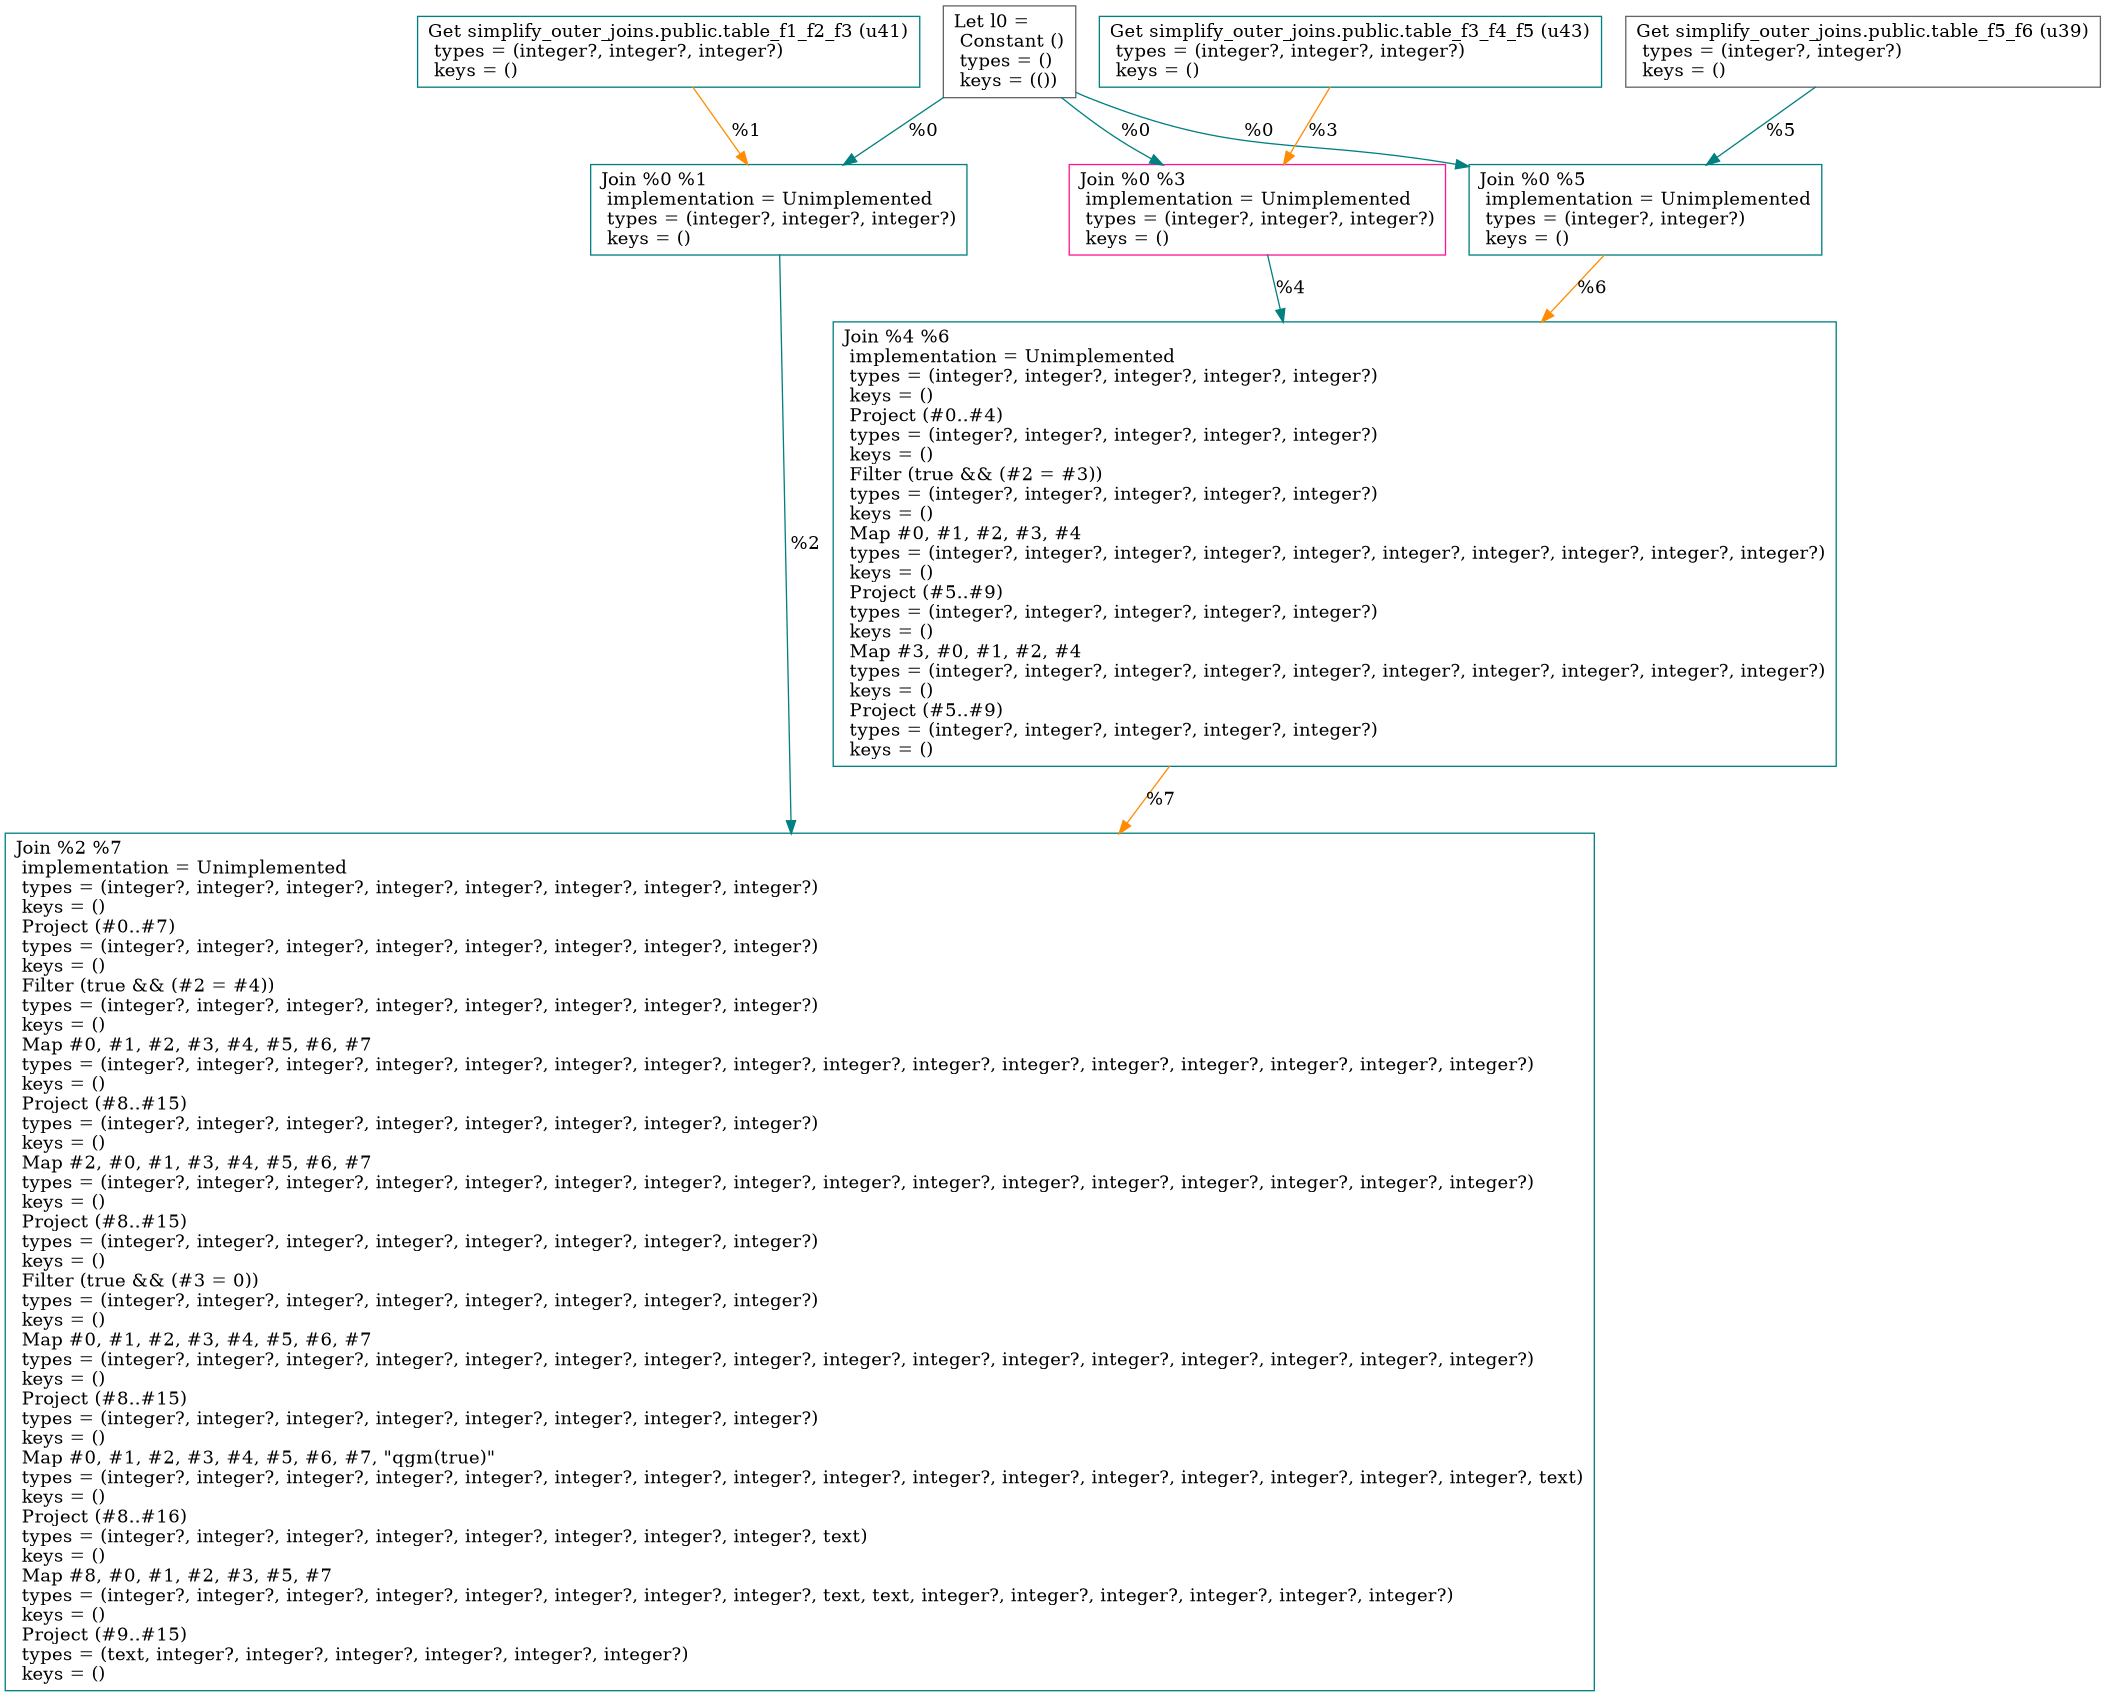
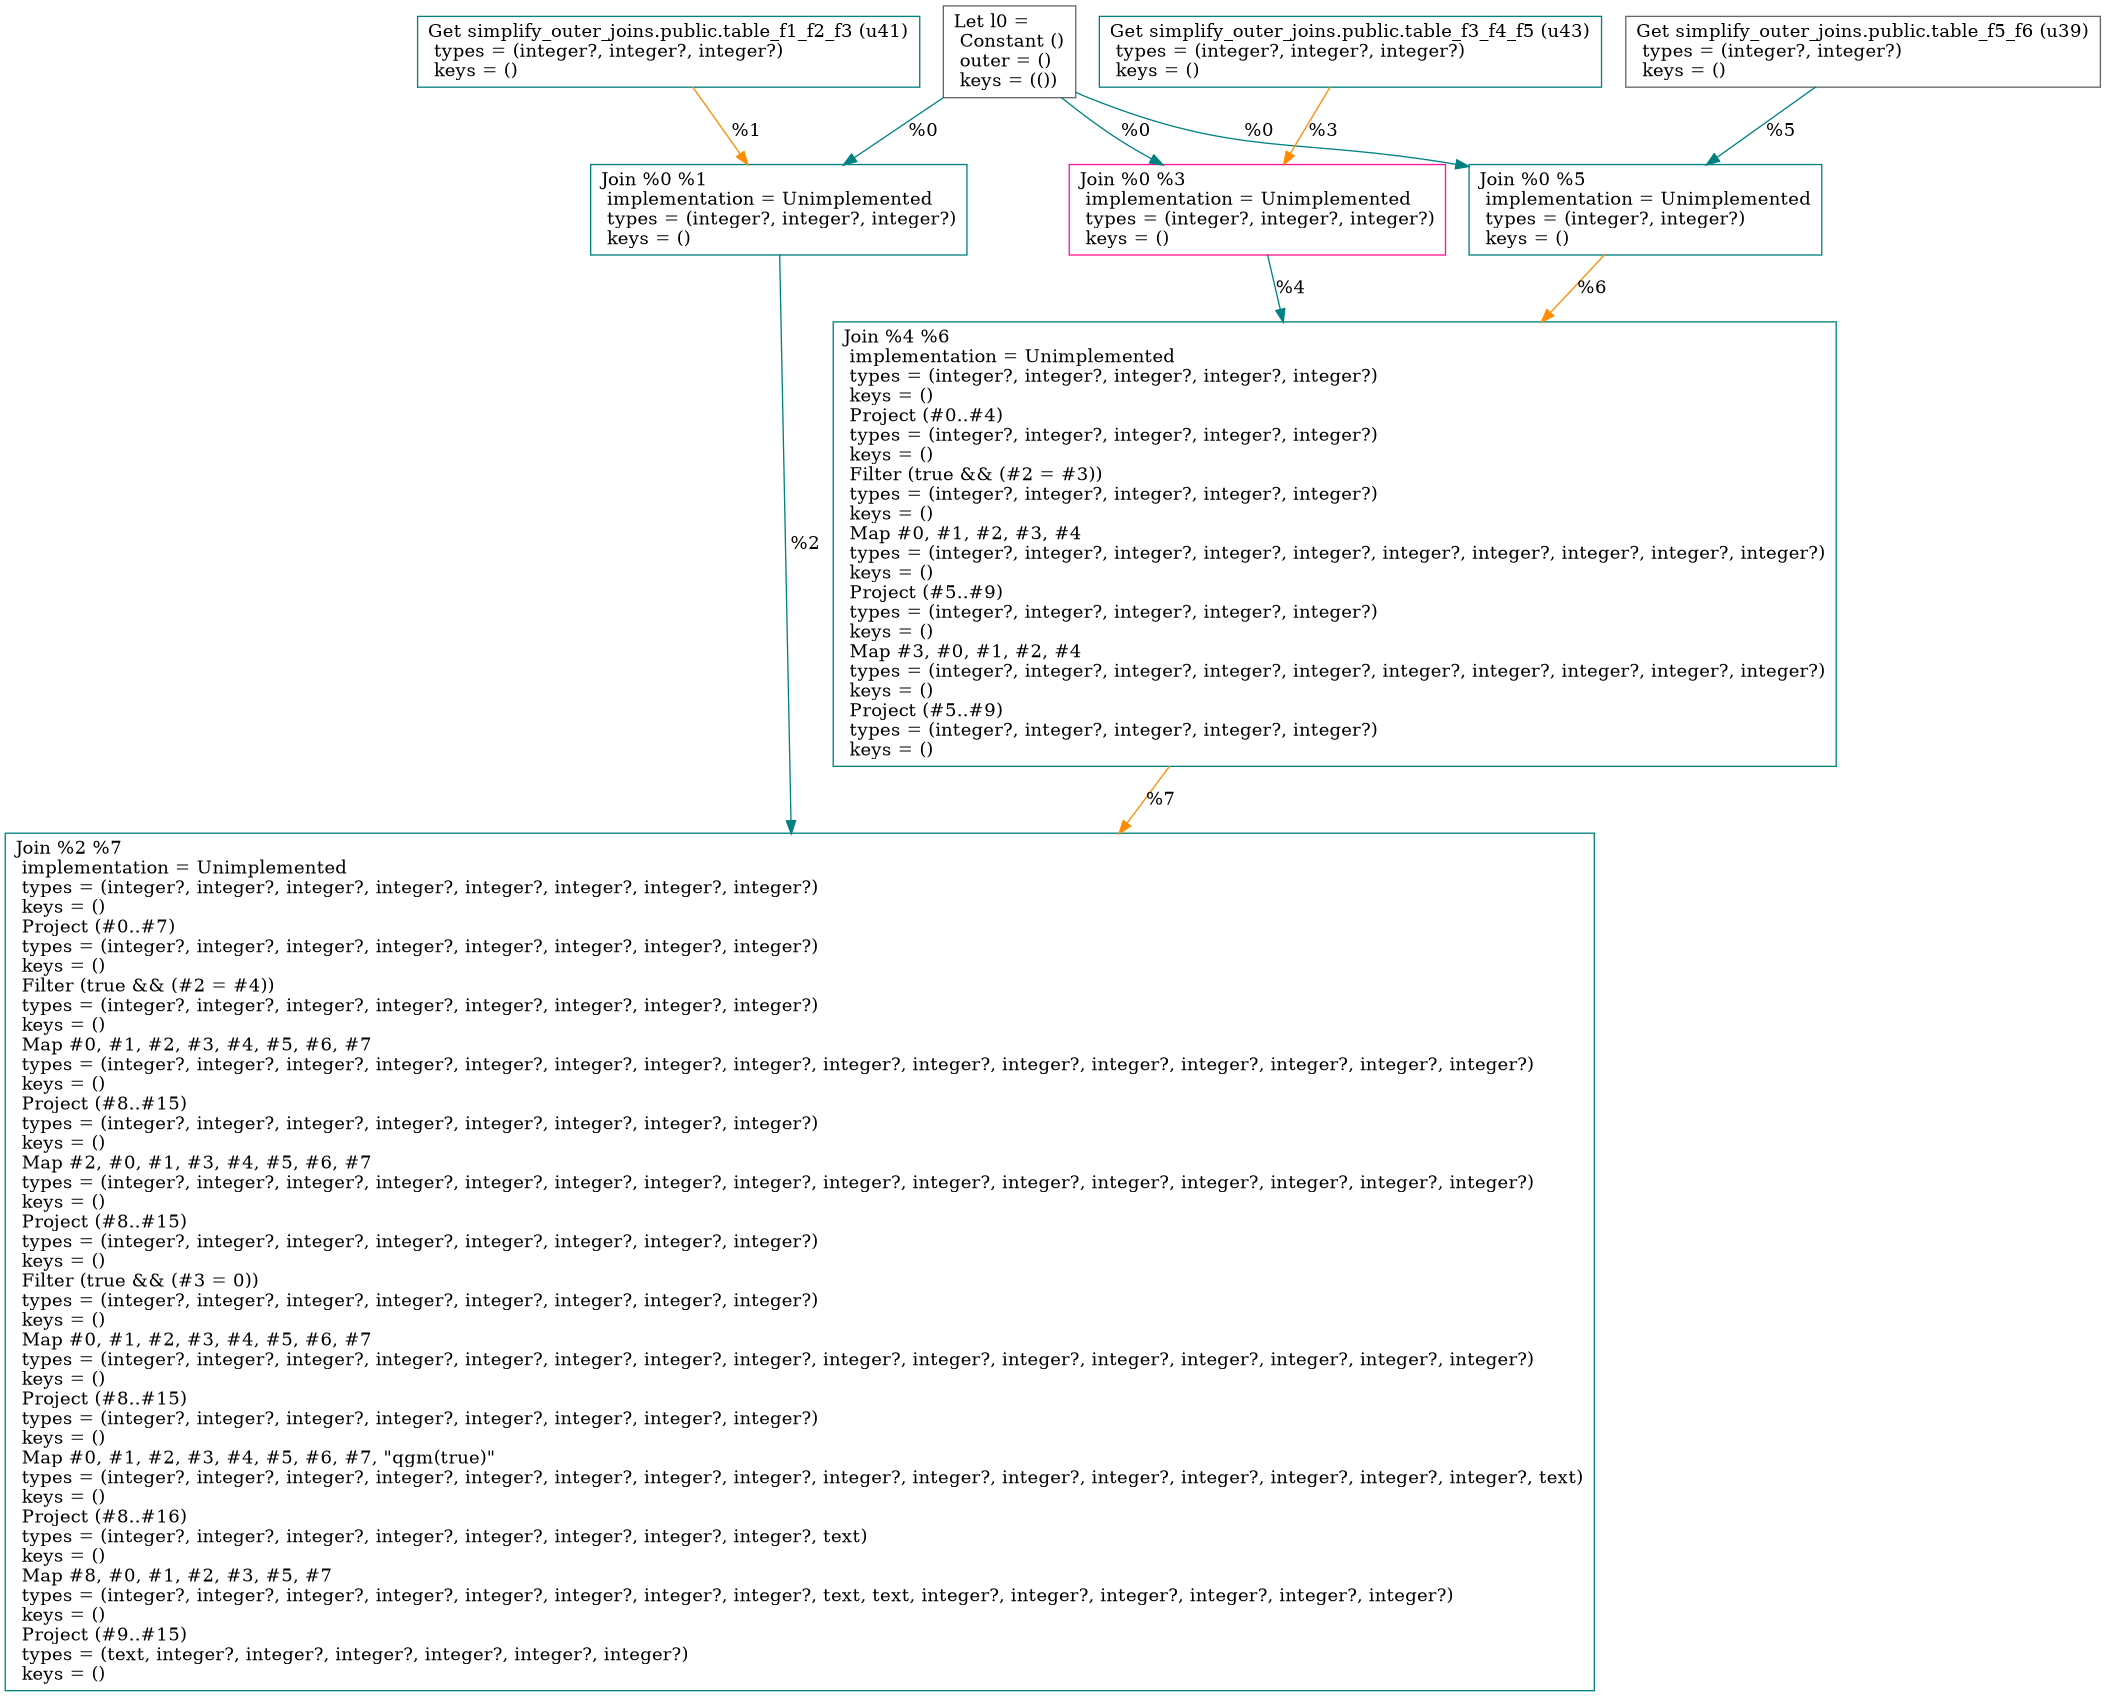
(1010, 52) -> (1010, 52)
